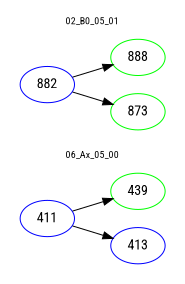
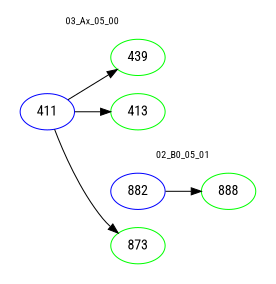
(88, 97) -> (78, 180)
(93, 156) -> (93, 22)
(138, 246) -> (138, 112)
